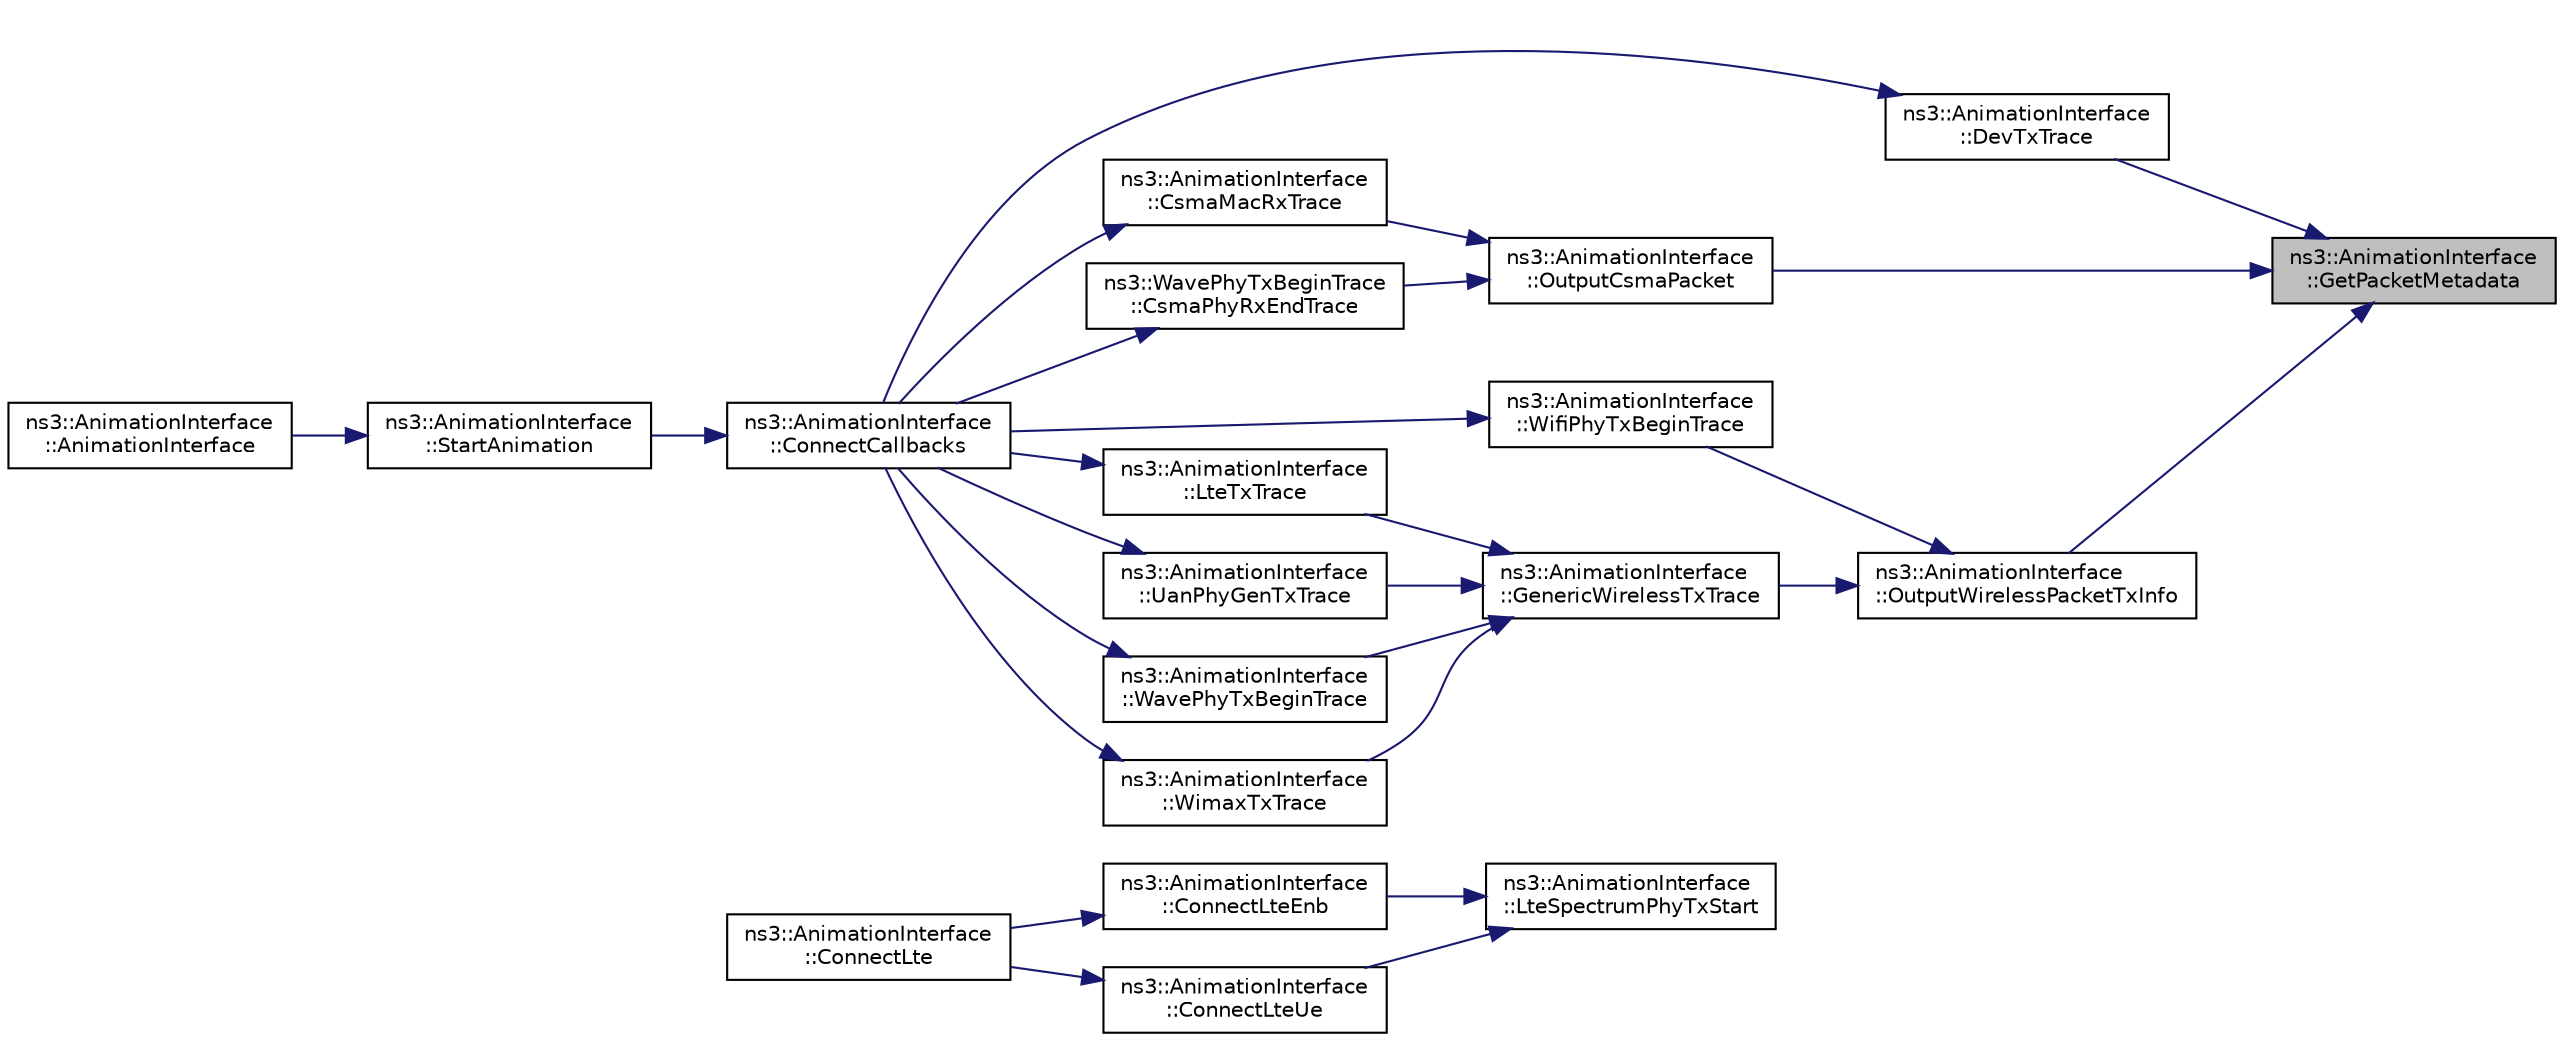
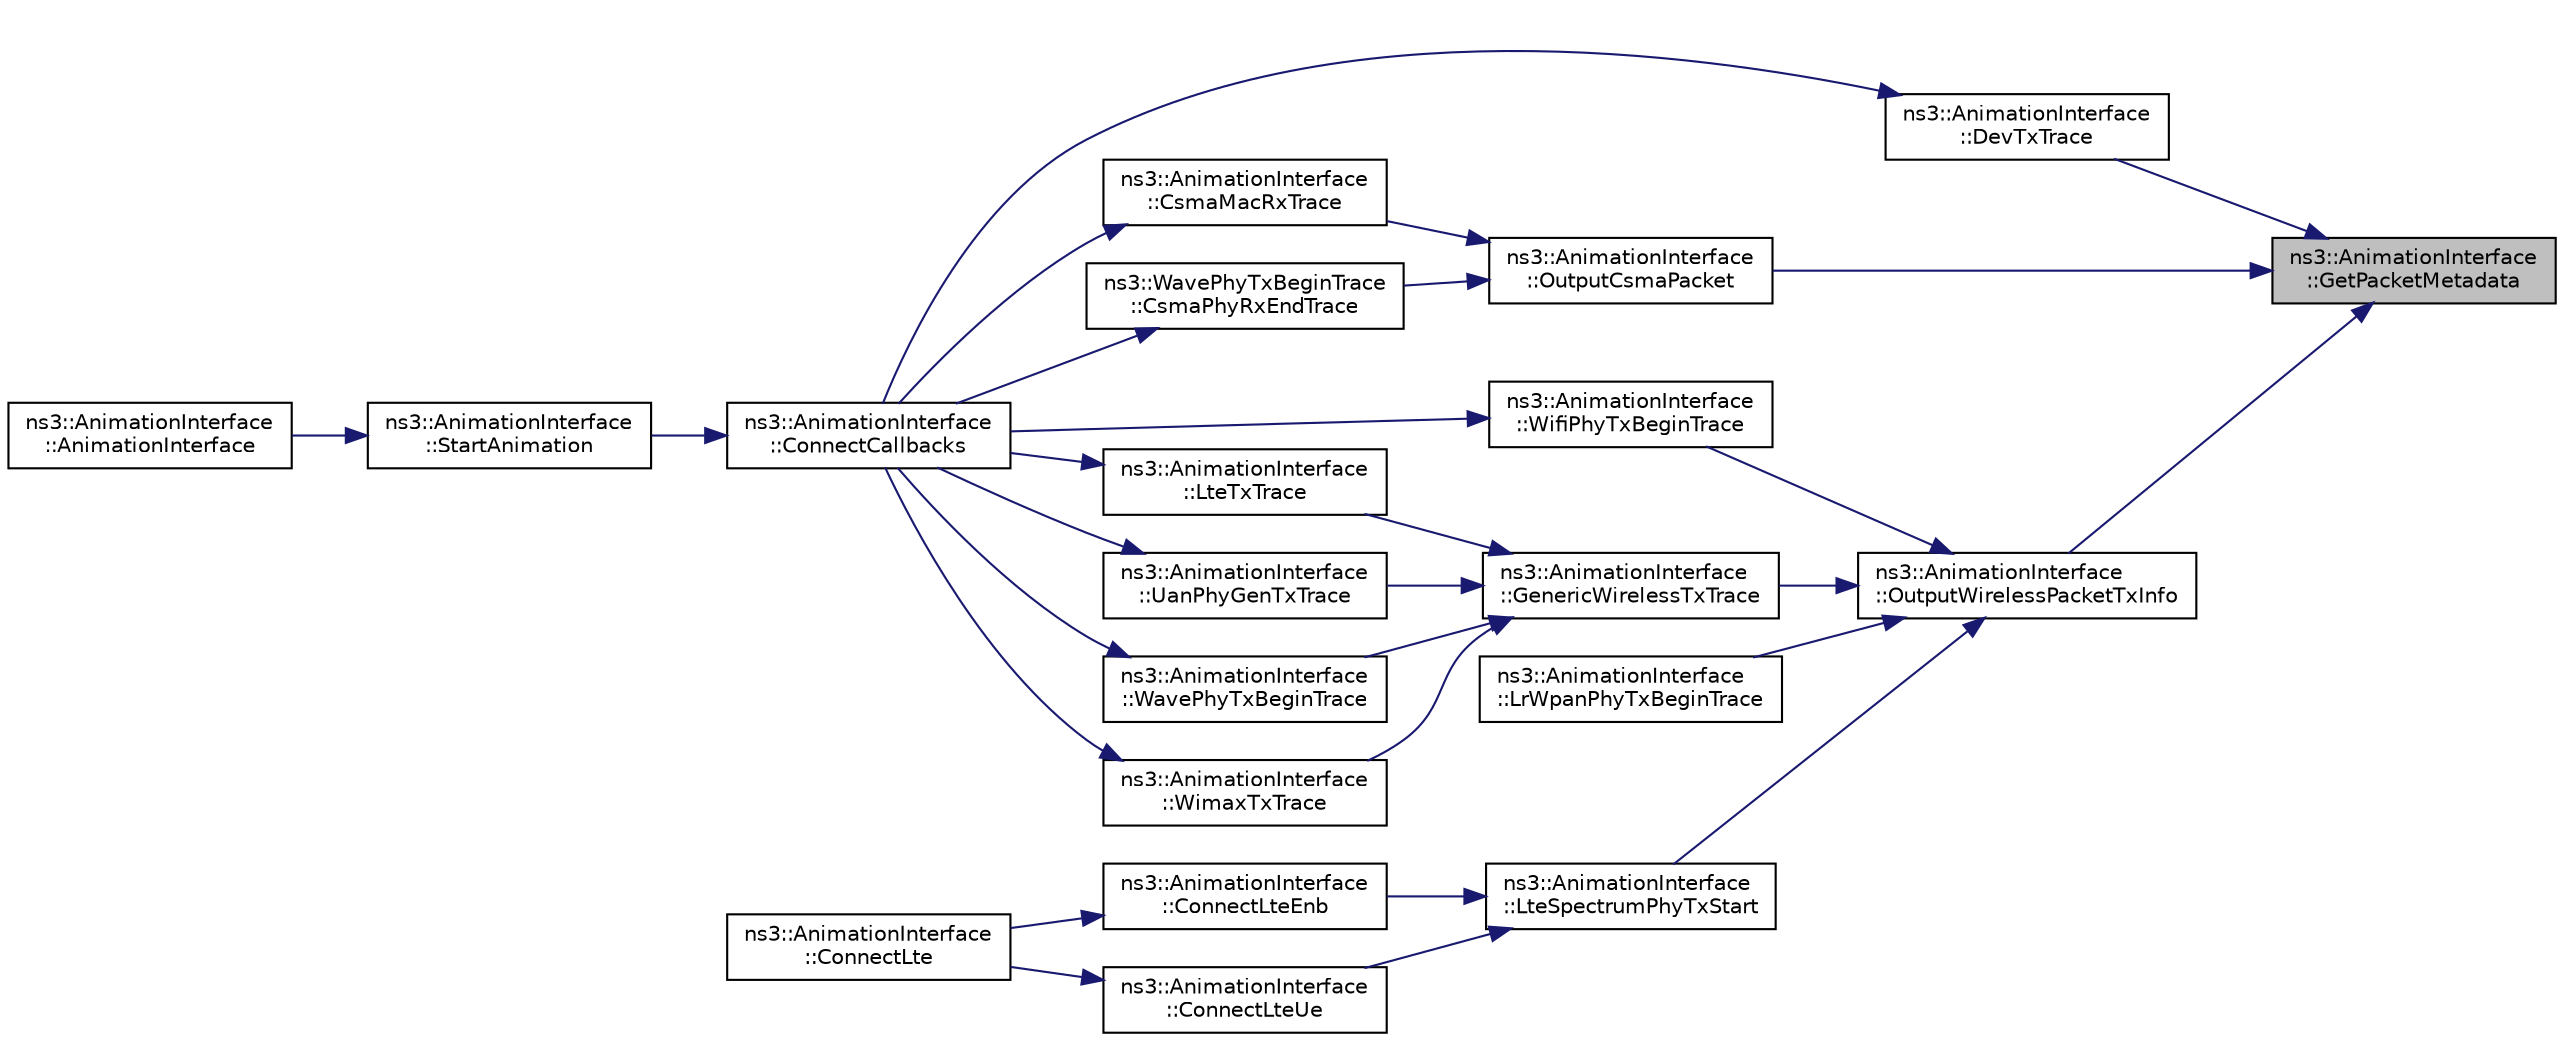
none -> (1631, 689)
none -> (1820, 748)
